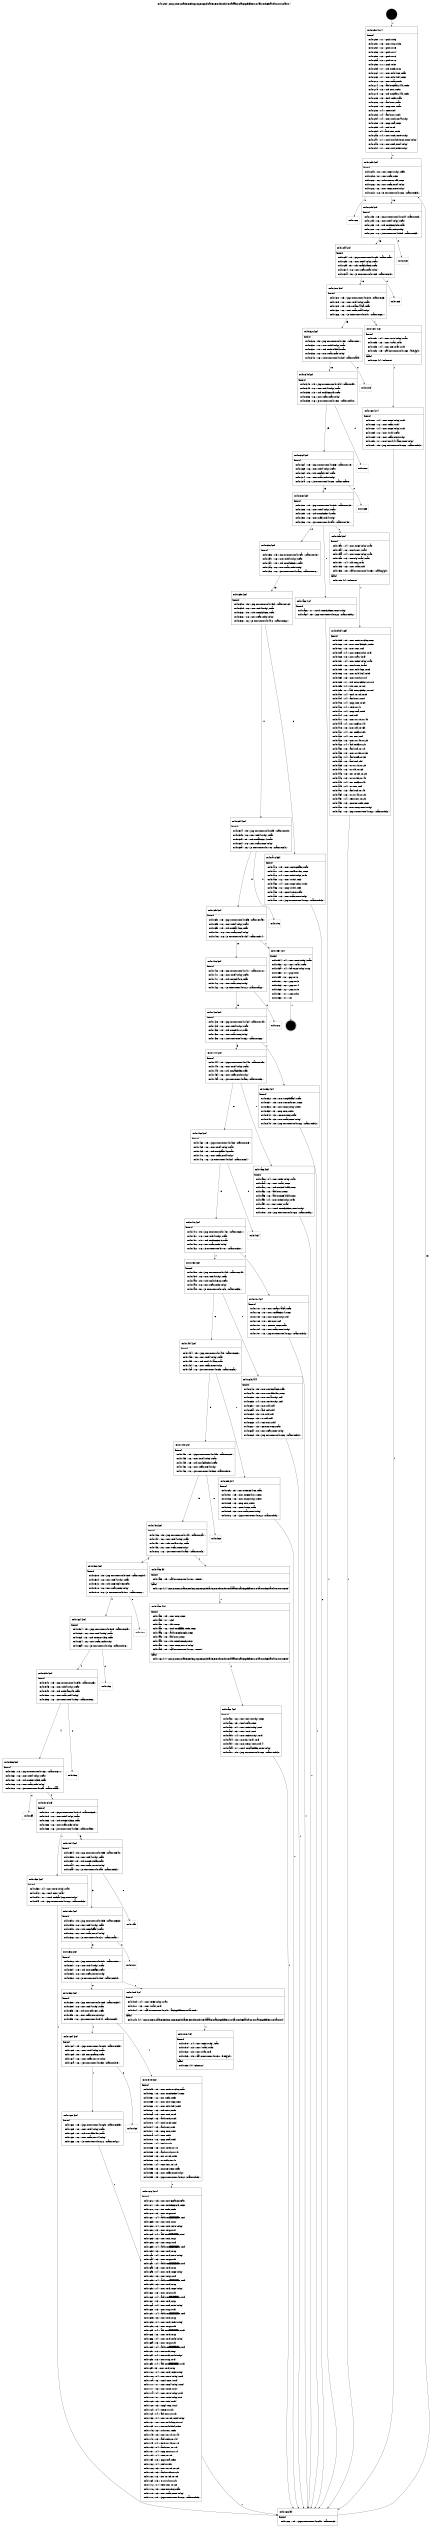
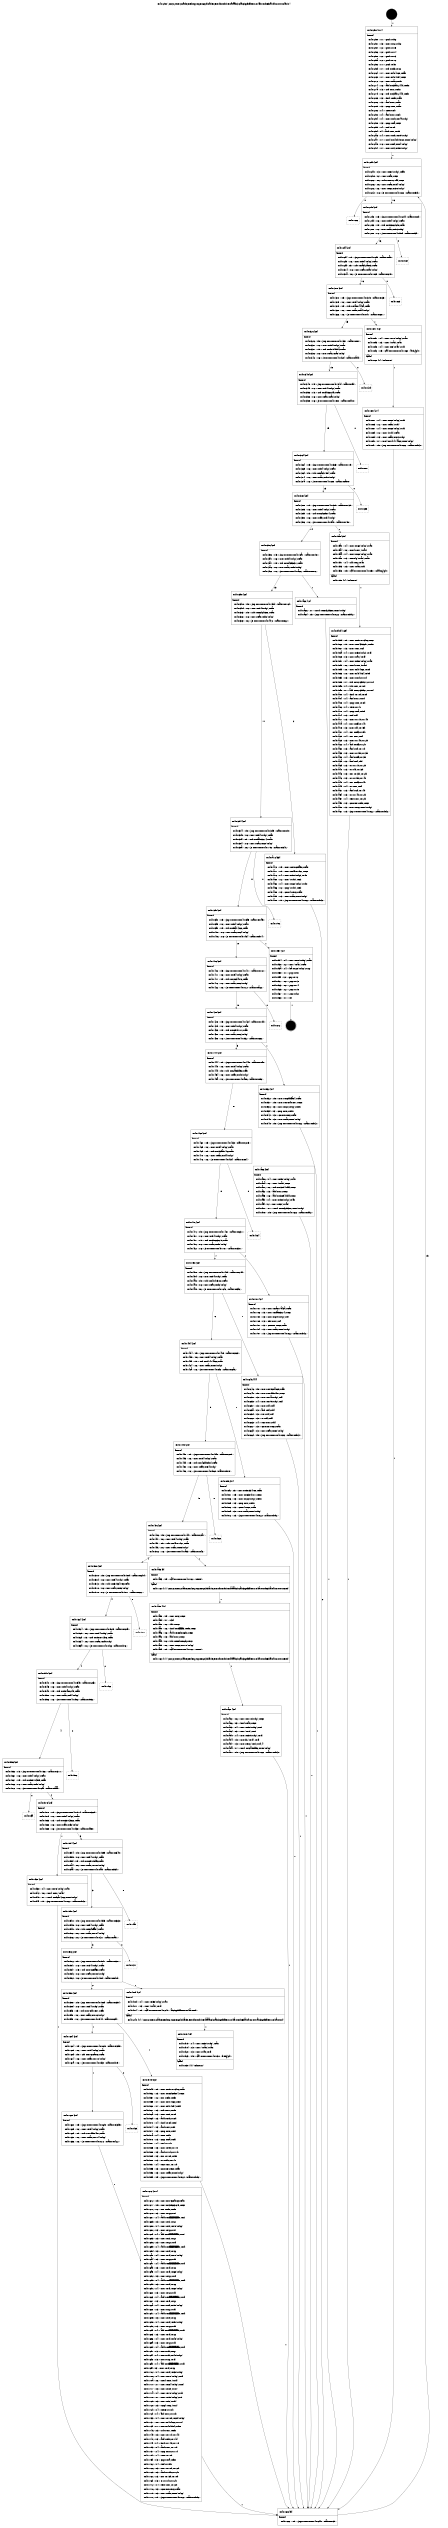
(324, 561) -> (310, 586)
(254, 1125) -> none
(171, 2184) -> (246, 2344)
